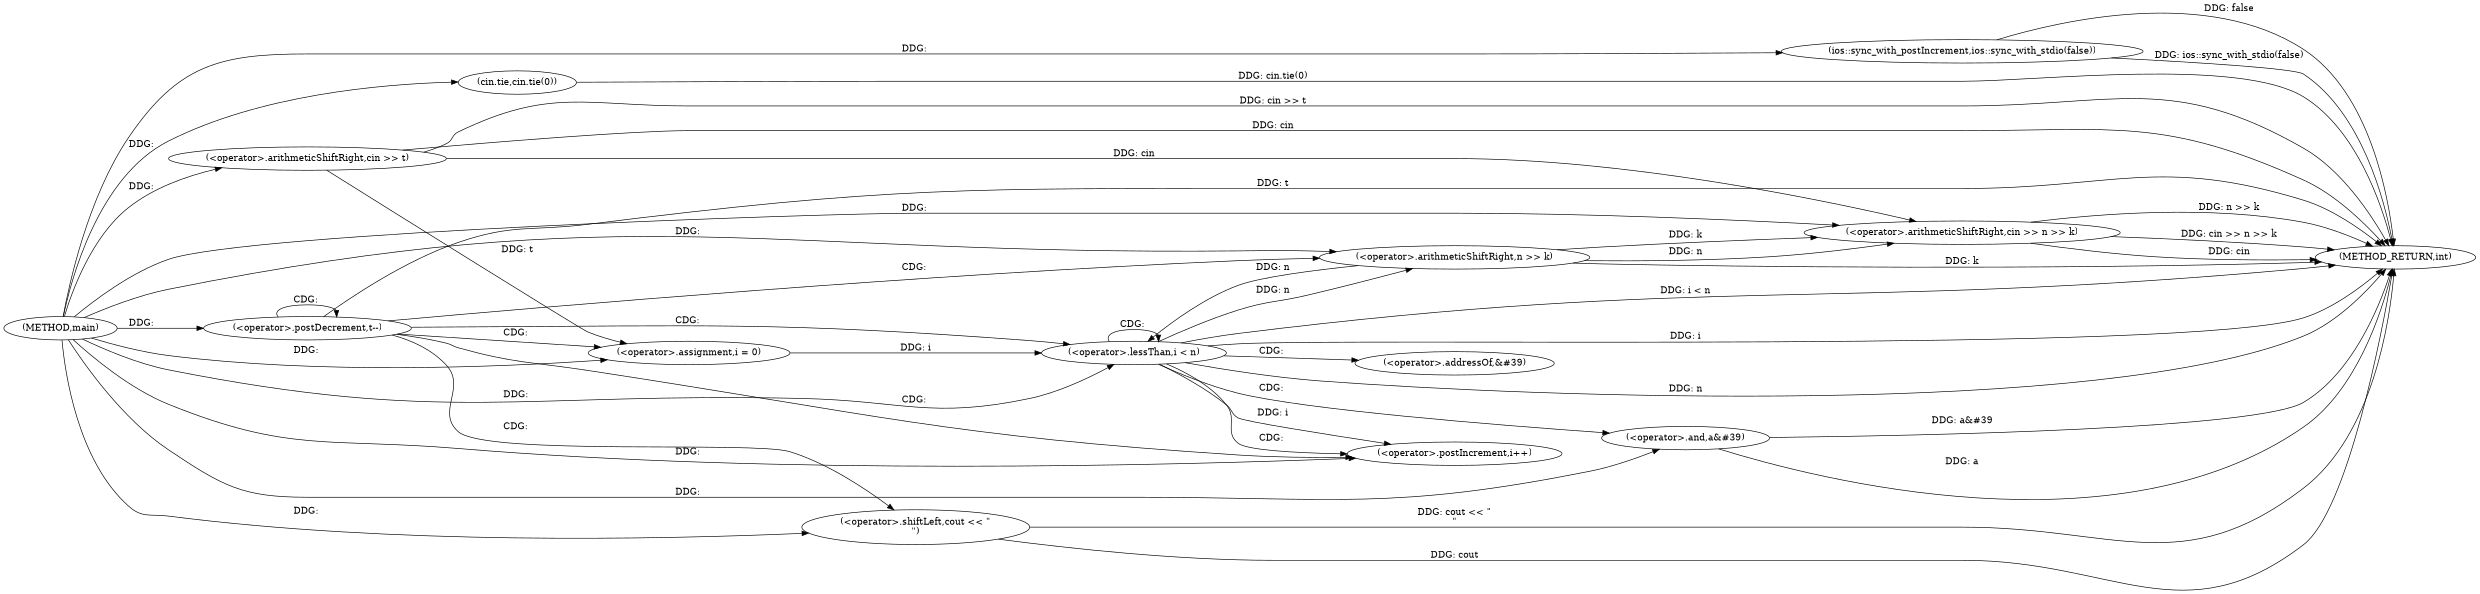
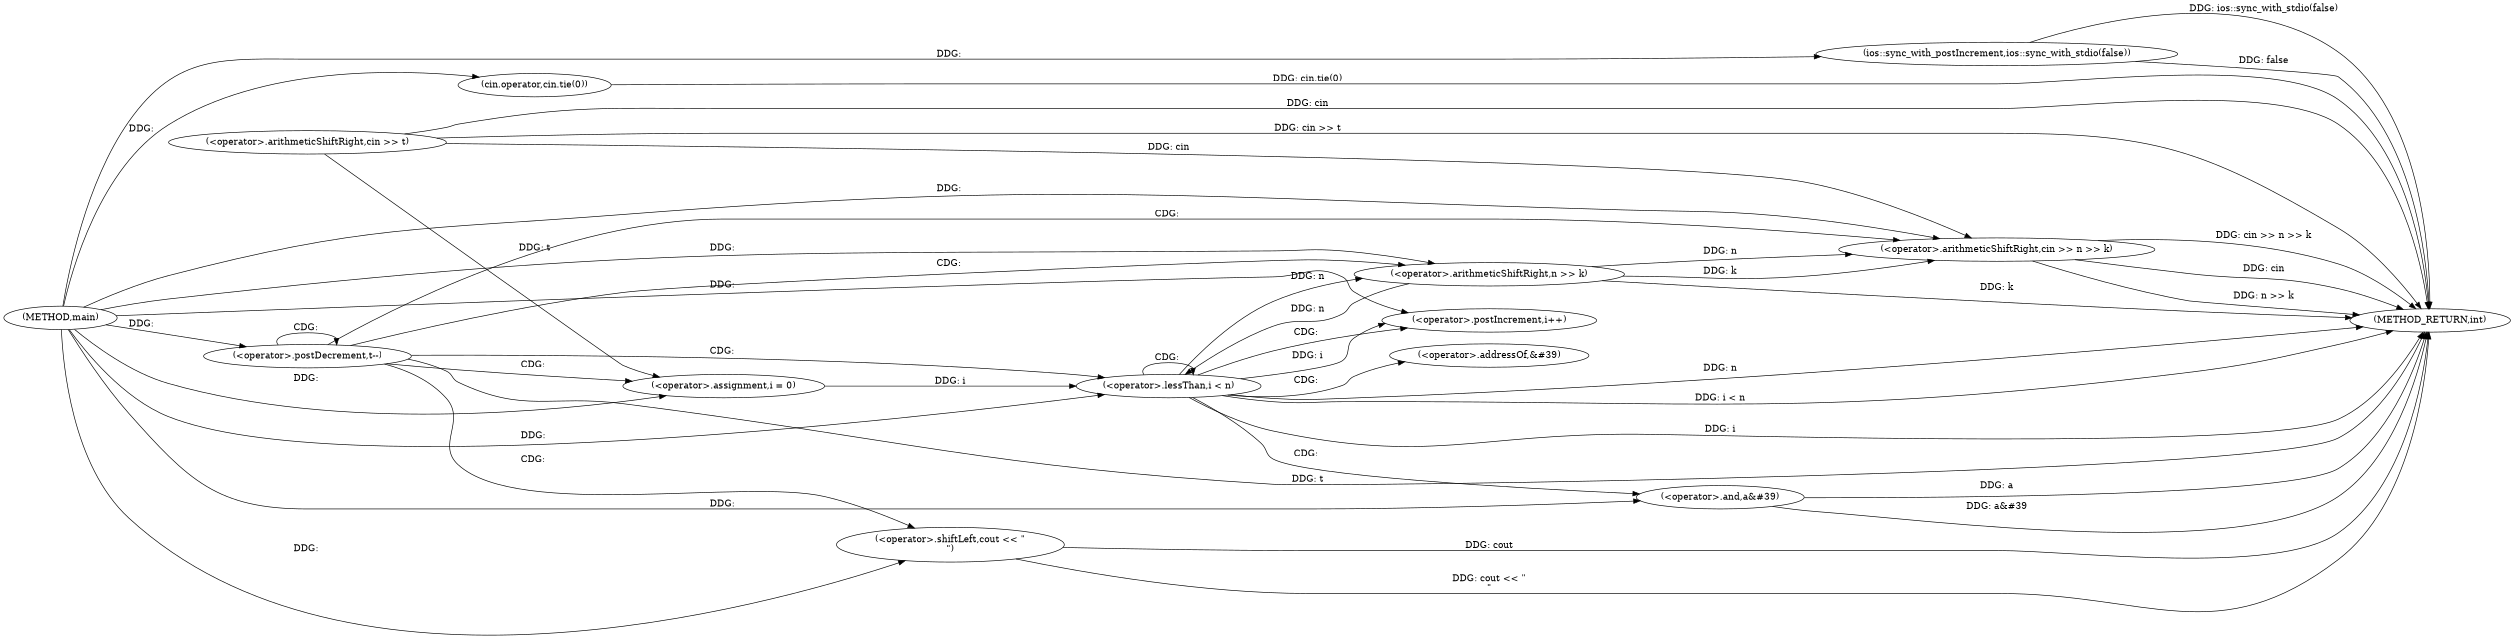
(517, 83) -> (535, 85)
(117, 219) -> none
(869, 415) -> (1099, 219)
